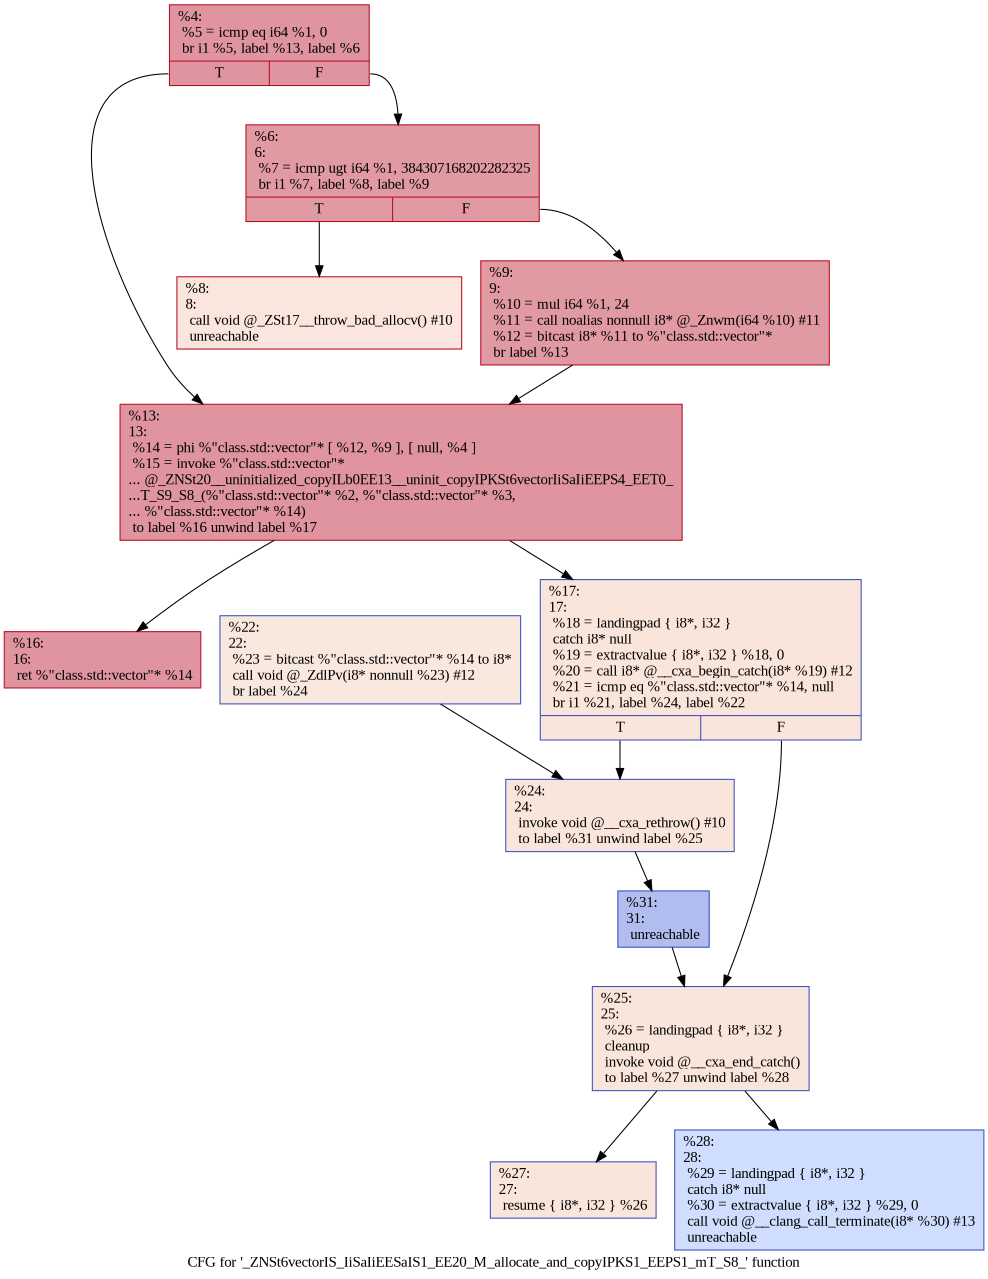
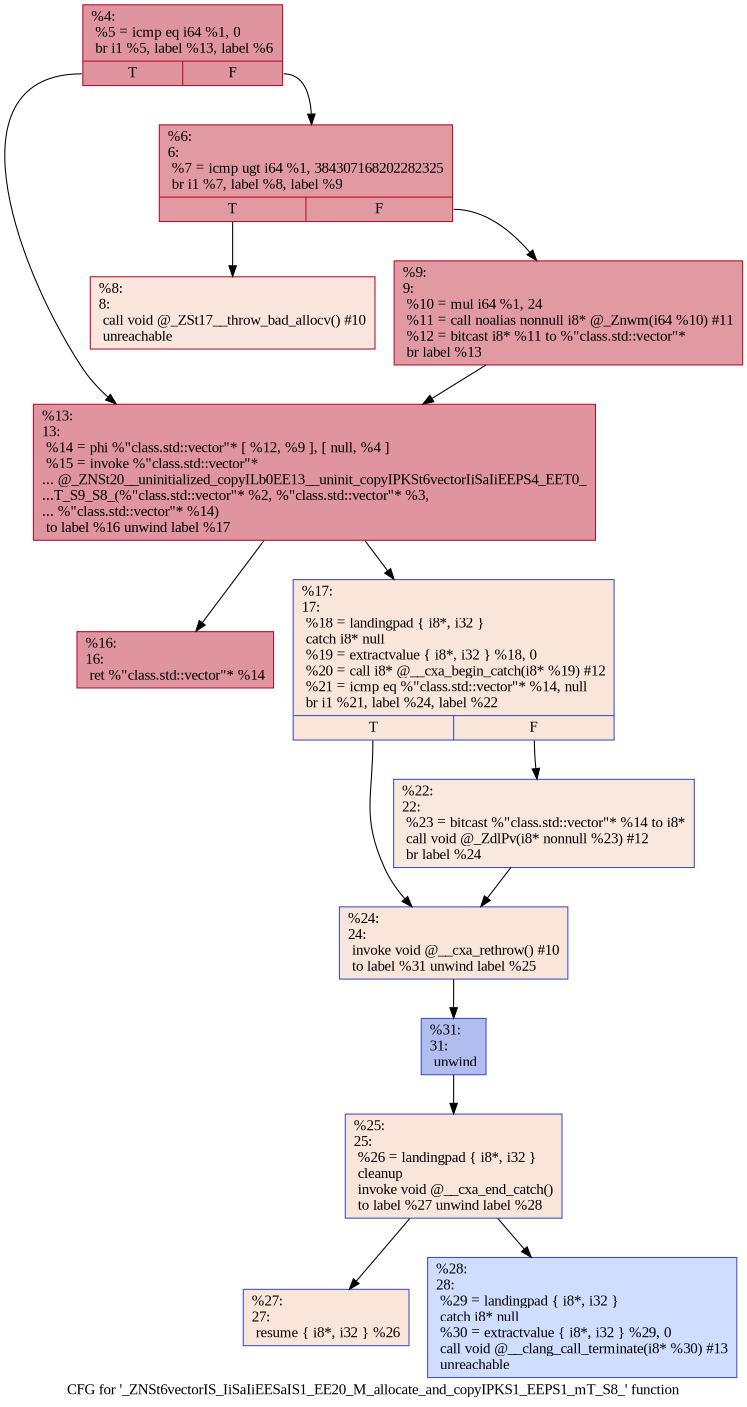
(765, 861) -> (535, 755)
(664, 934) -> (454, 1062)
